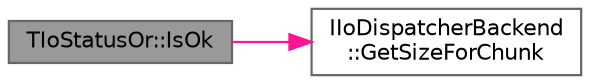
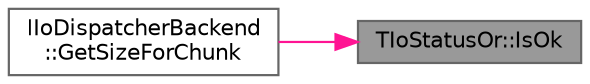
(261, 42) -> (307, 42)
